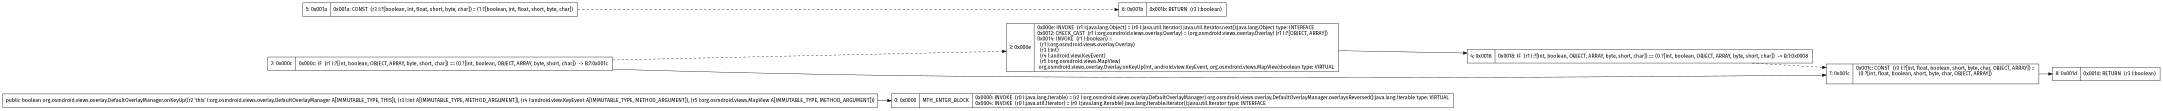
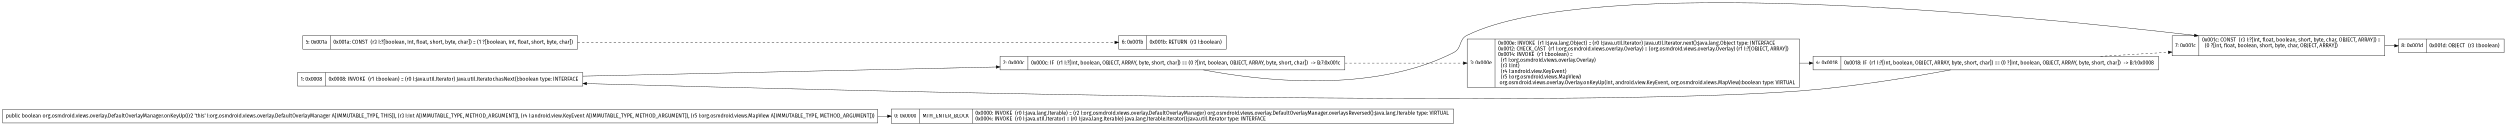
(2120, 74) -> (2465, 46)
none -> (440, 79)
